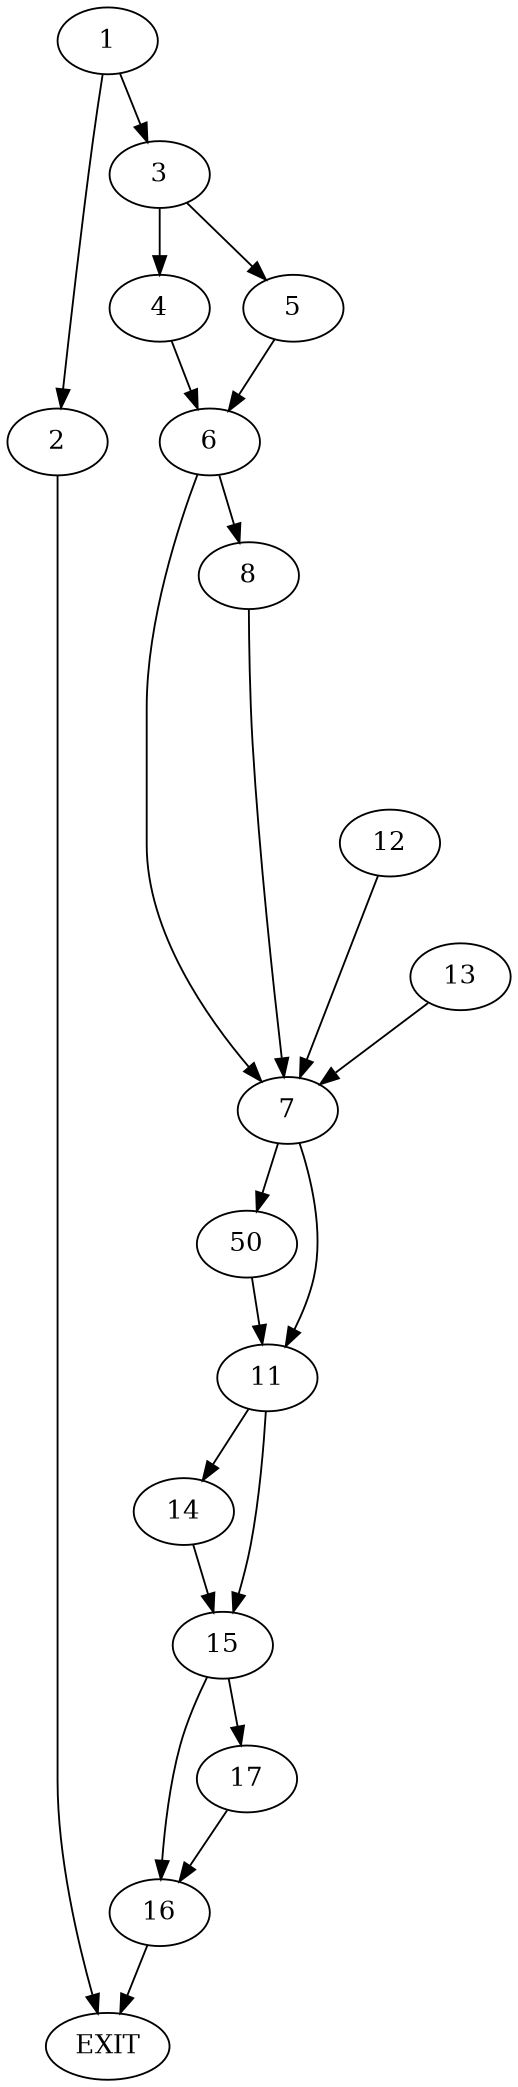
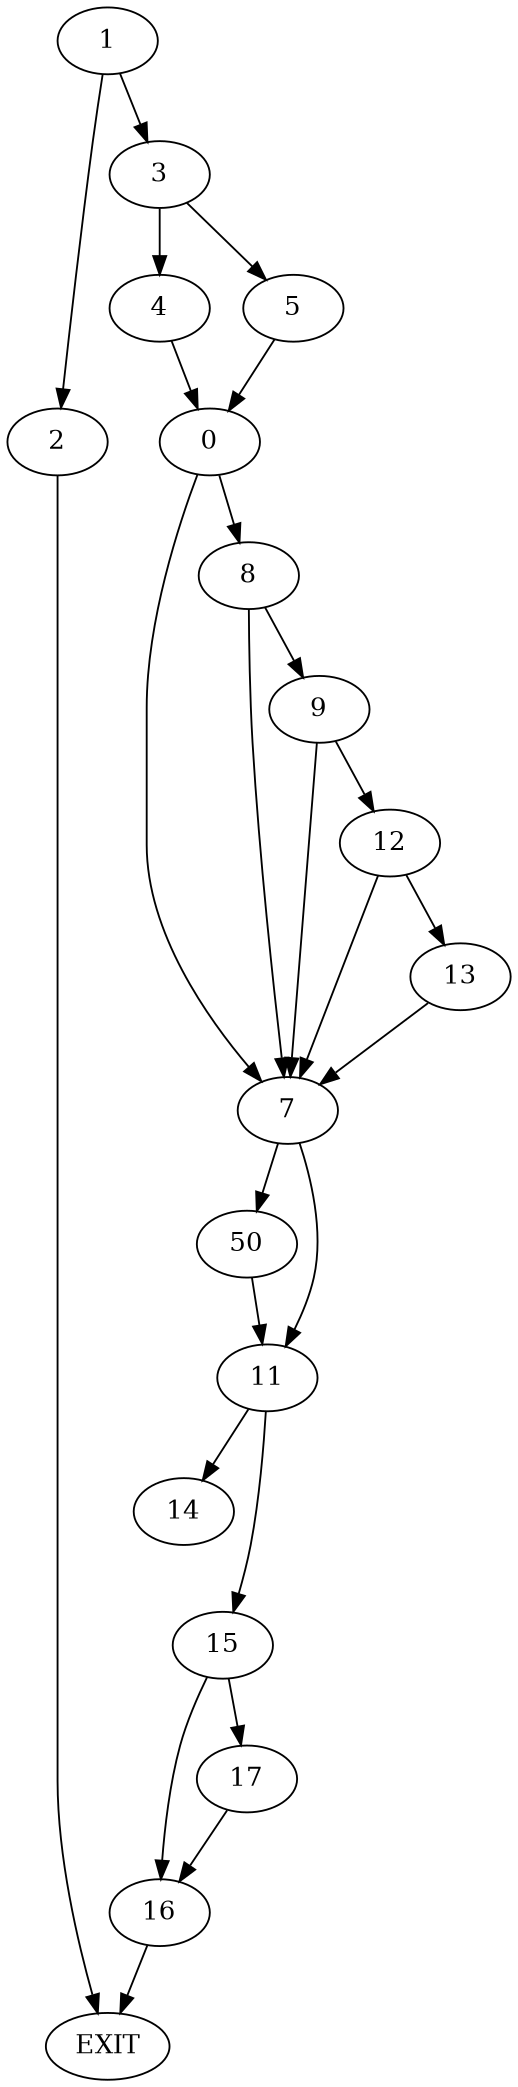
(210, 442) -> (210, 442)
none -> (319, 709)
none -> (421, 902)
(201, 1570) -> none
